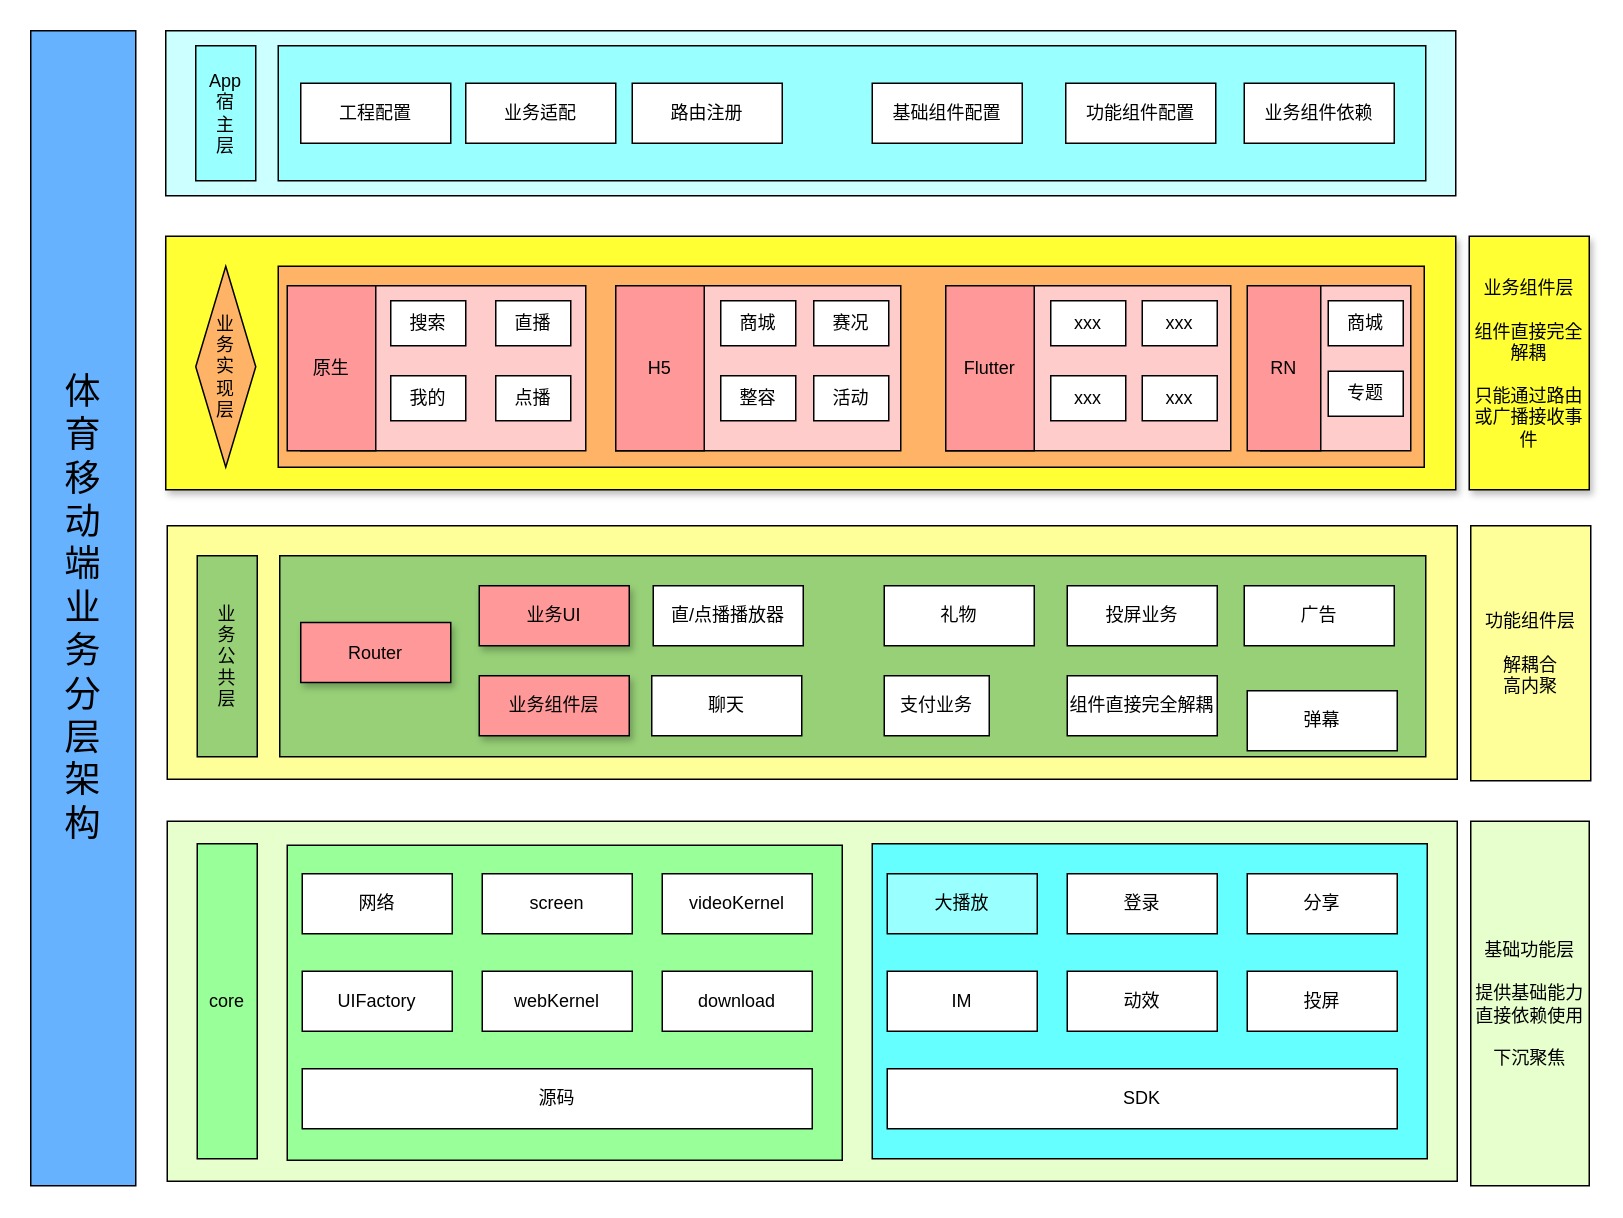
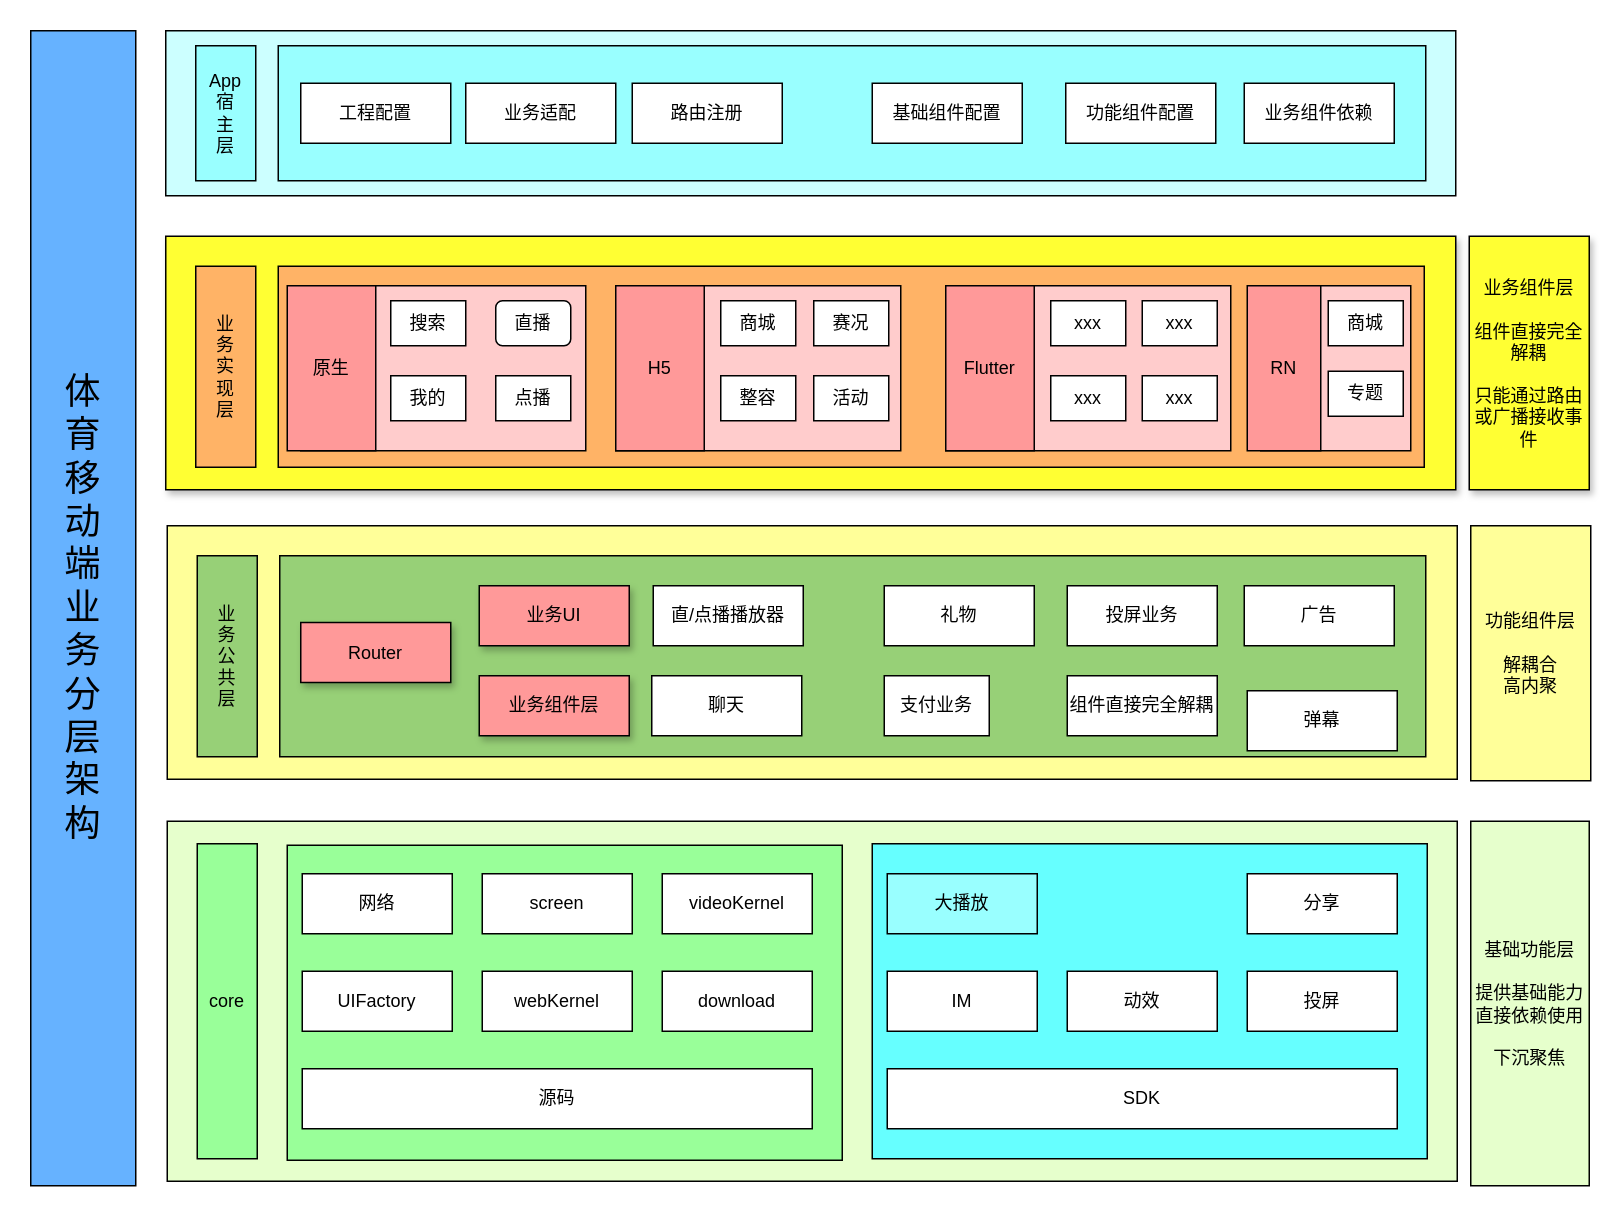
(533, 323) -> (533, 323)
(226, 367) -> (226, 367)
(1142, 904) -> none
